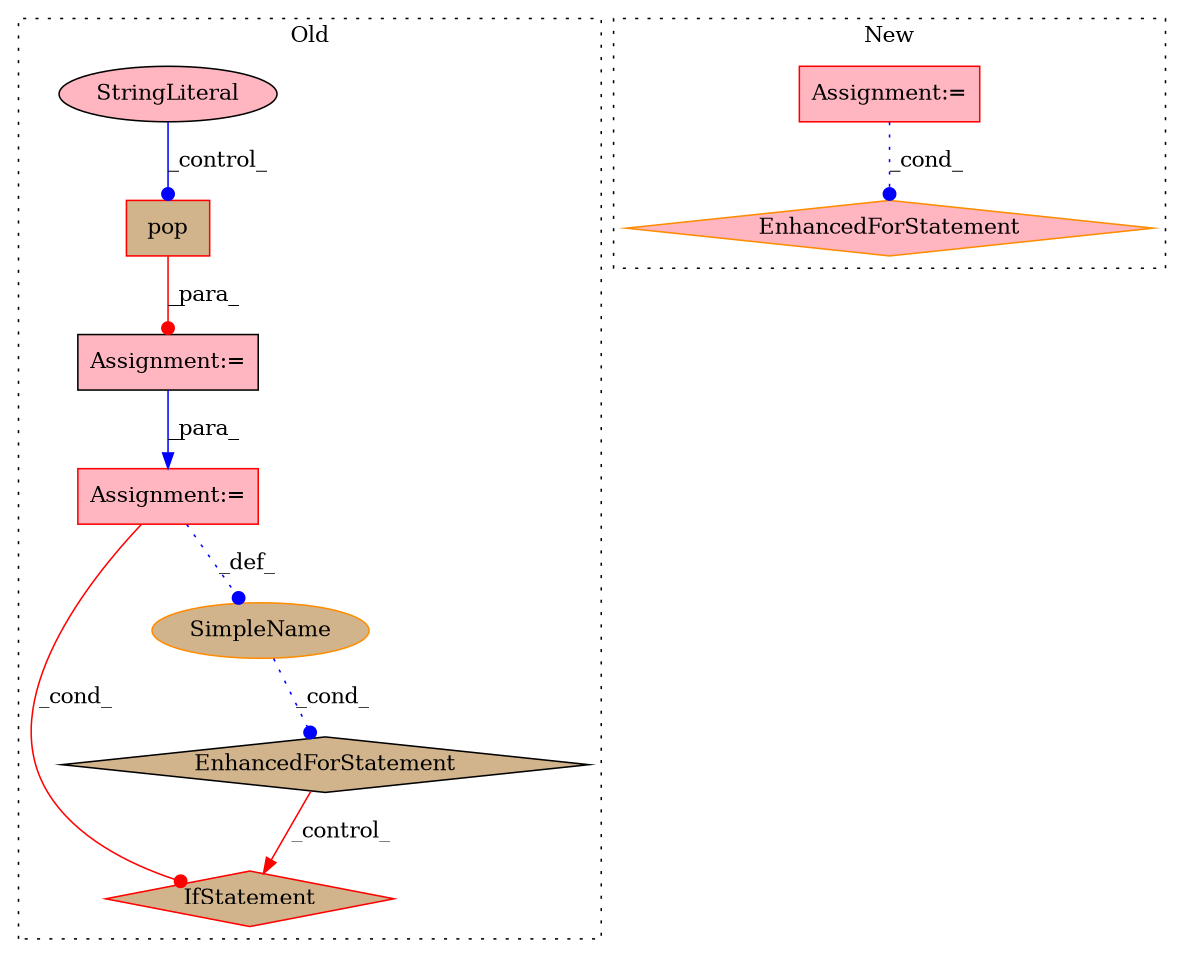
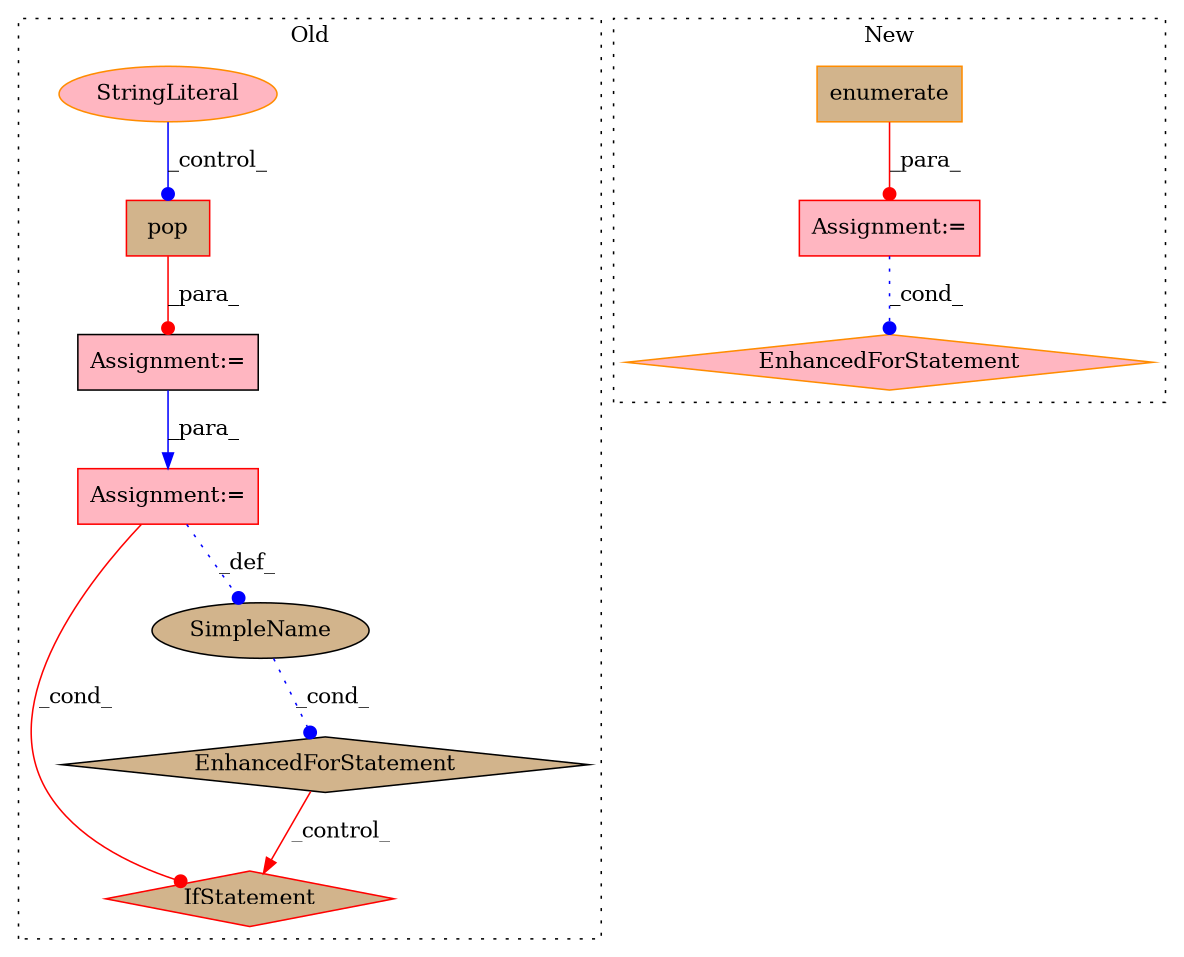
(168, 94) -> (168, 94)
none -> (890, 94)
(261, 631) -> (261, 631)
